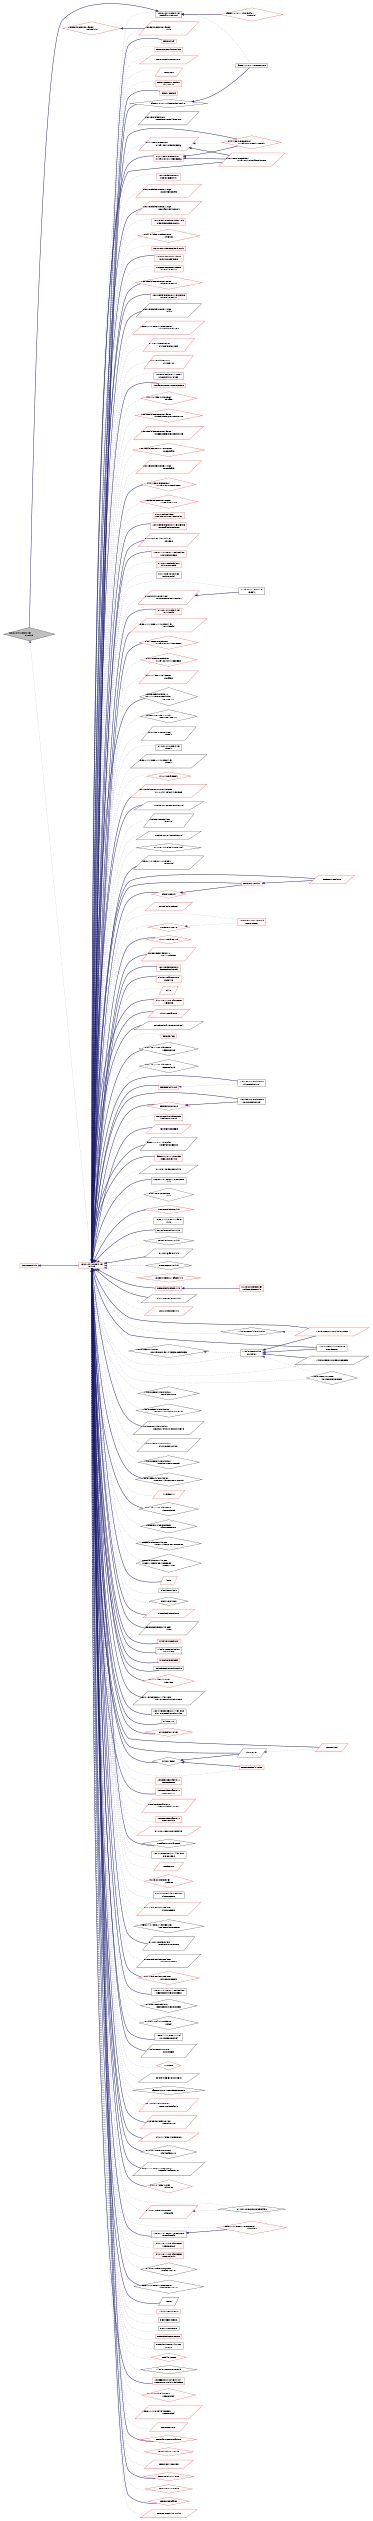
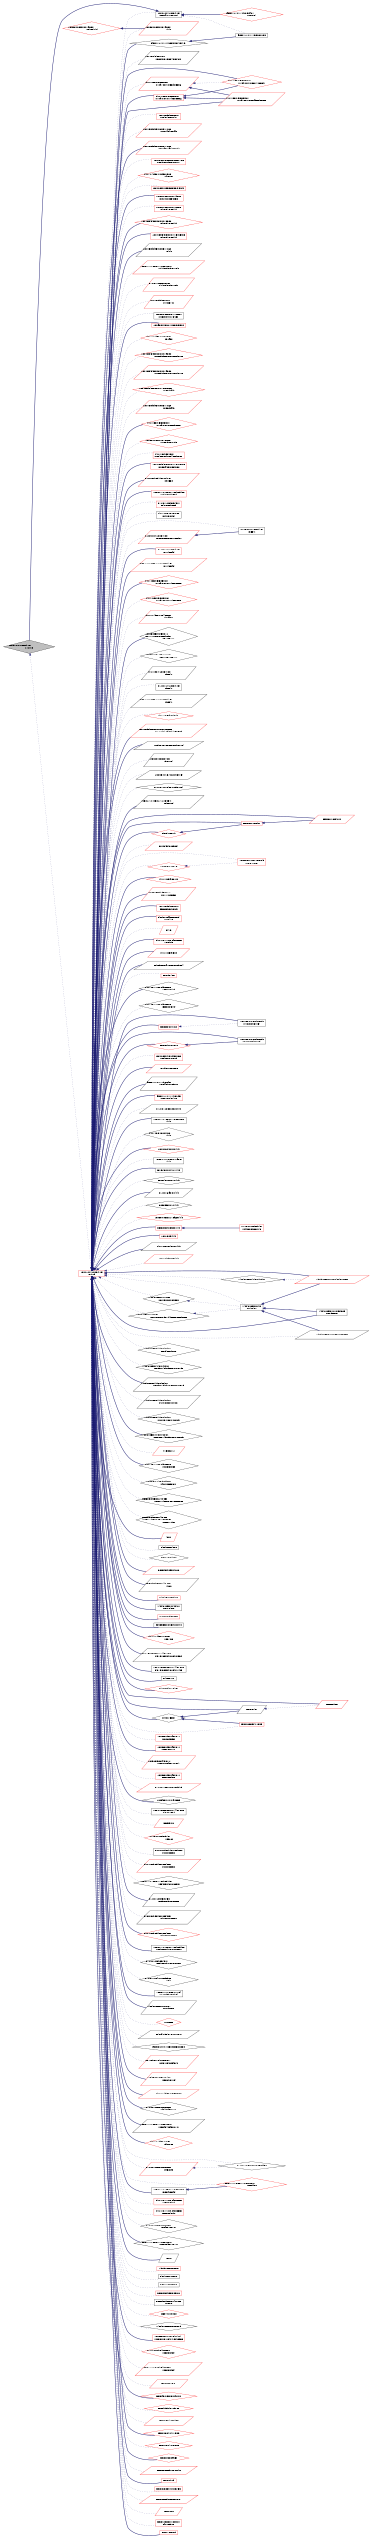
(169, 776) -> (169, 716)
(60, 1266) -> (123, 1243)
(291, 1365) -> (215, 1304)
(169, 2023) -> (169, 1980)
(169, 2357) -> (169, 2314)
